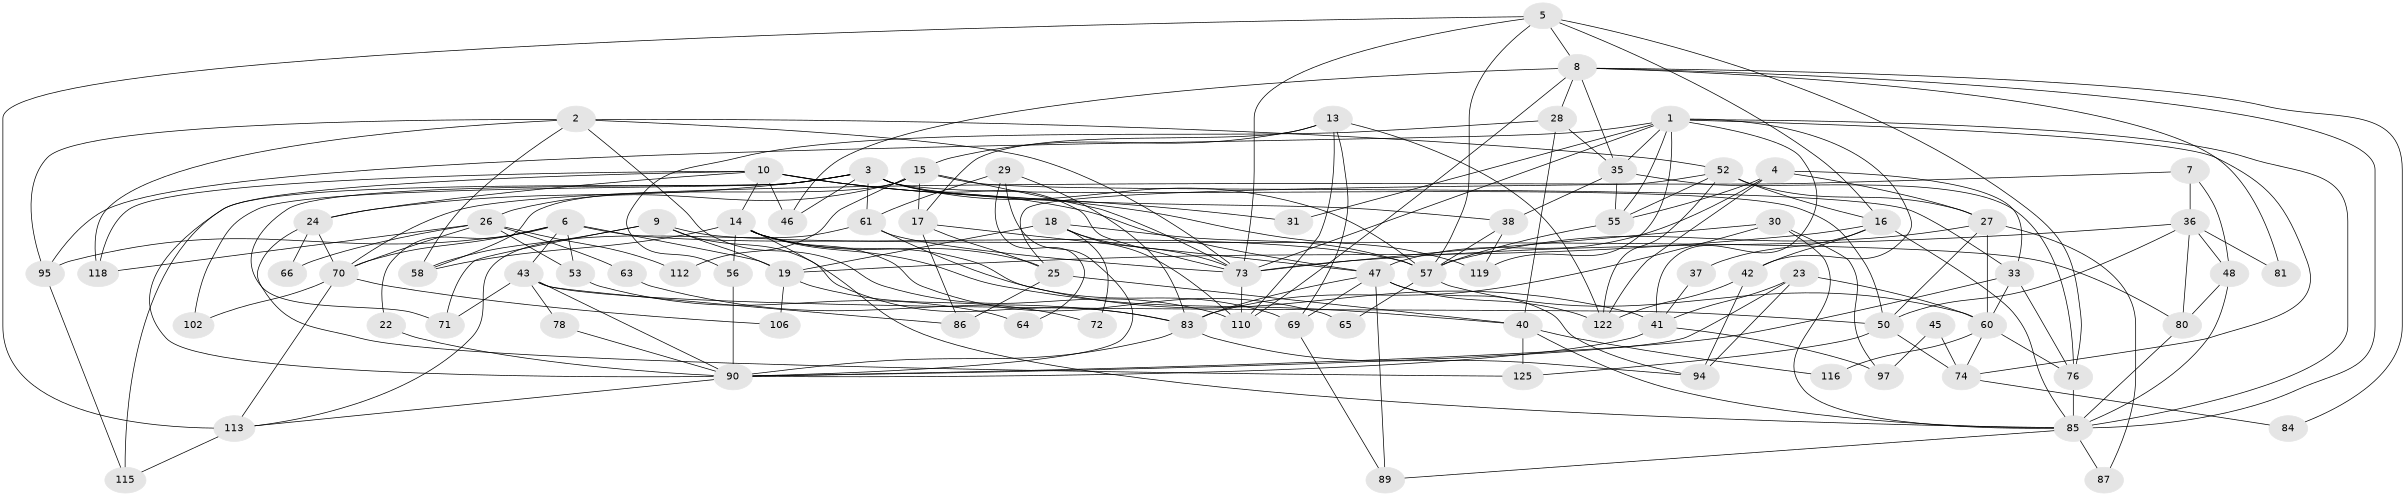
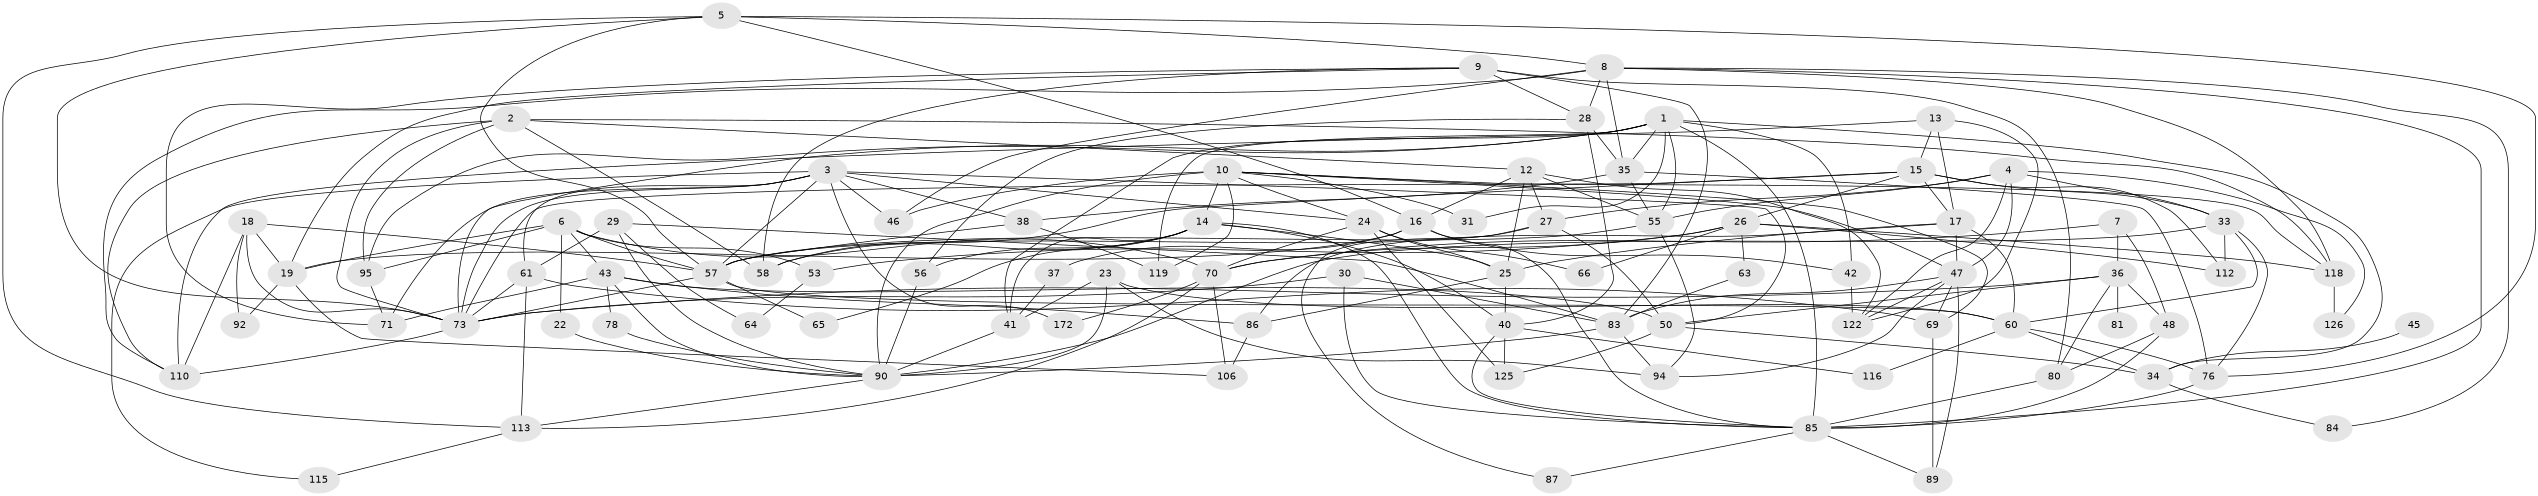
none -> (1532, 93)
(1972, 96) -> (2008, 88)
(1724, 171) -> (1526, 171)
(1345, 227) -> (1820, 207)
none -> (2225, 248)
none -> (1435, 249)
(1987, 274) -> (2009, 265)
none -> (586, 300)
(194, 325) -> (1064, 325)
(1097, 325) -> (240, 325)
(1724, 325) -> (1692, 312)
none -> (2334, 325)
none -> (1240, 351)
(85, 377) -> (374, 294)
(1884, 377) -> none
(1962, 377) -> (2154, 377)
